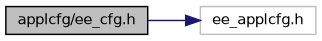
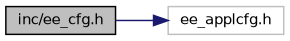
(77, 20) -> (61, 20)
